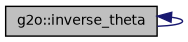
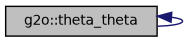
(81, 21) -> (81, 21)
